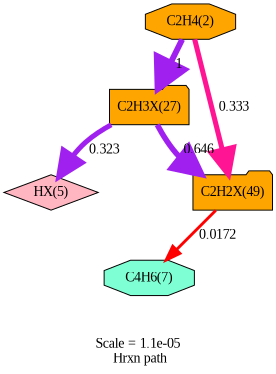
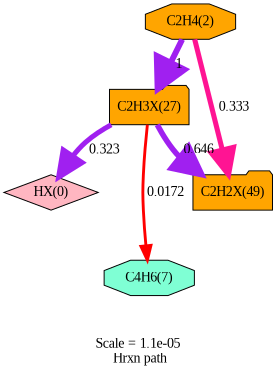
(51, 192) -> (51, 192)
(196, 230) -> (143, 185)
